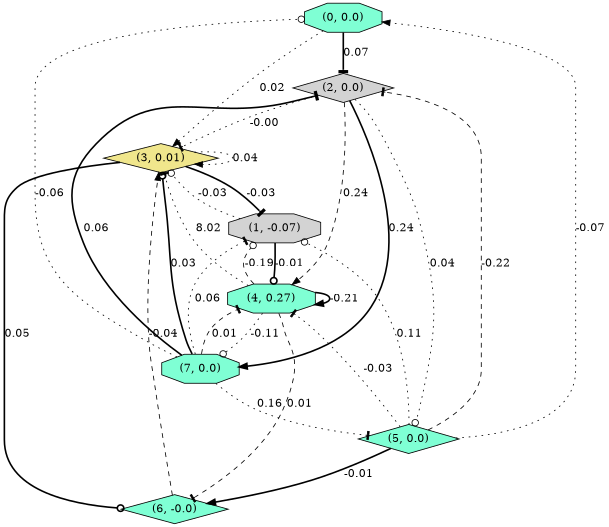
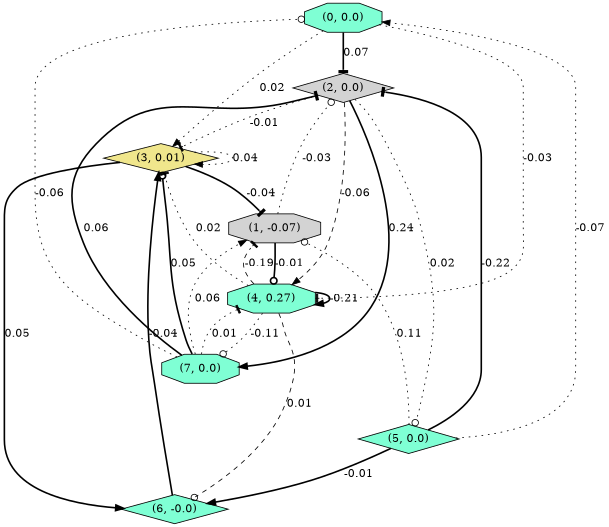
(265, 123) -> (265, 123)
(261, 193) -> (261, 193)
(356, 193) -> (356, 193)
(203, 203) -> (296, 156)
(209, 228) -> (209, 228)
(481, 243) -> (481, 243)
(184, 263) -> (184, 263)
(443, 263) -> (443, 263)
(244, 267) -> (244, 267)
(193, 289) -> (193, 289)
(212, 327) -> (212, 327)
(4, 331) -> (4, 331)
(150, 354) -> (150, 354)
(351, 367) -> (523, 197)
(287, 420) -> none
(274, 425) -> (277, 421)
